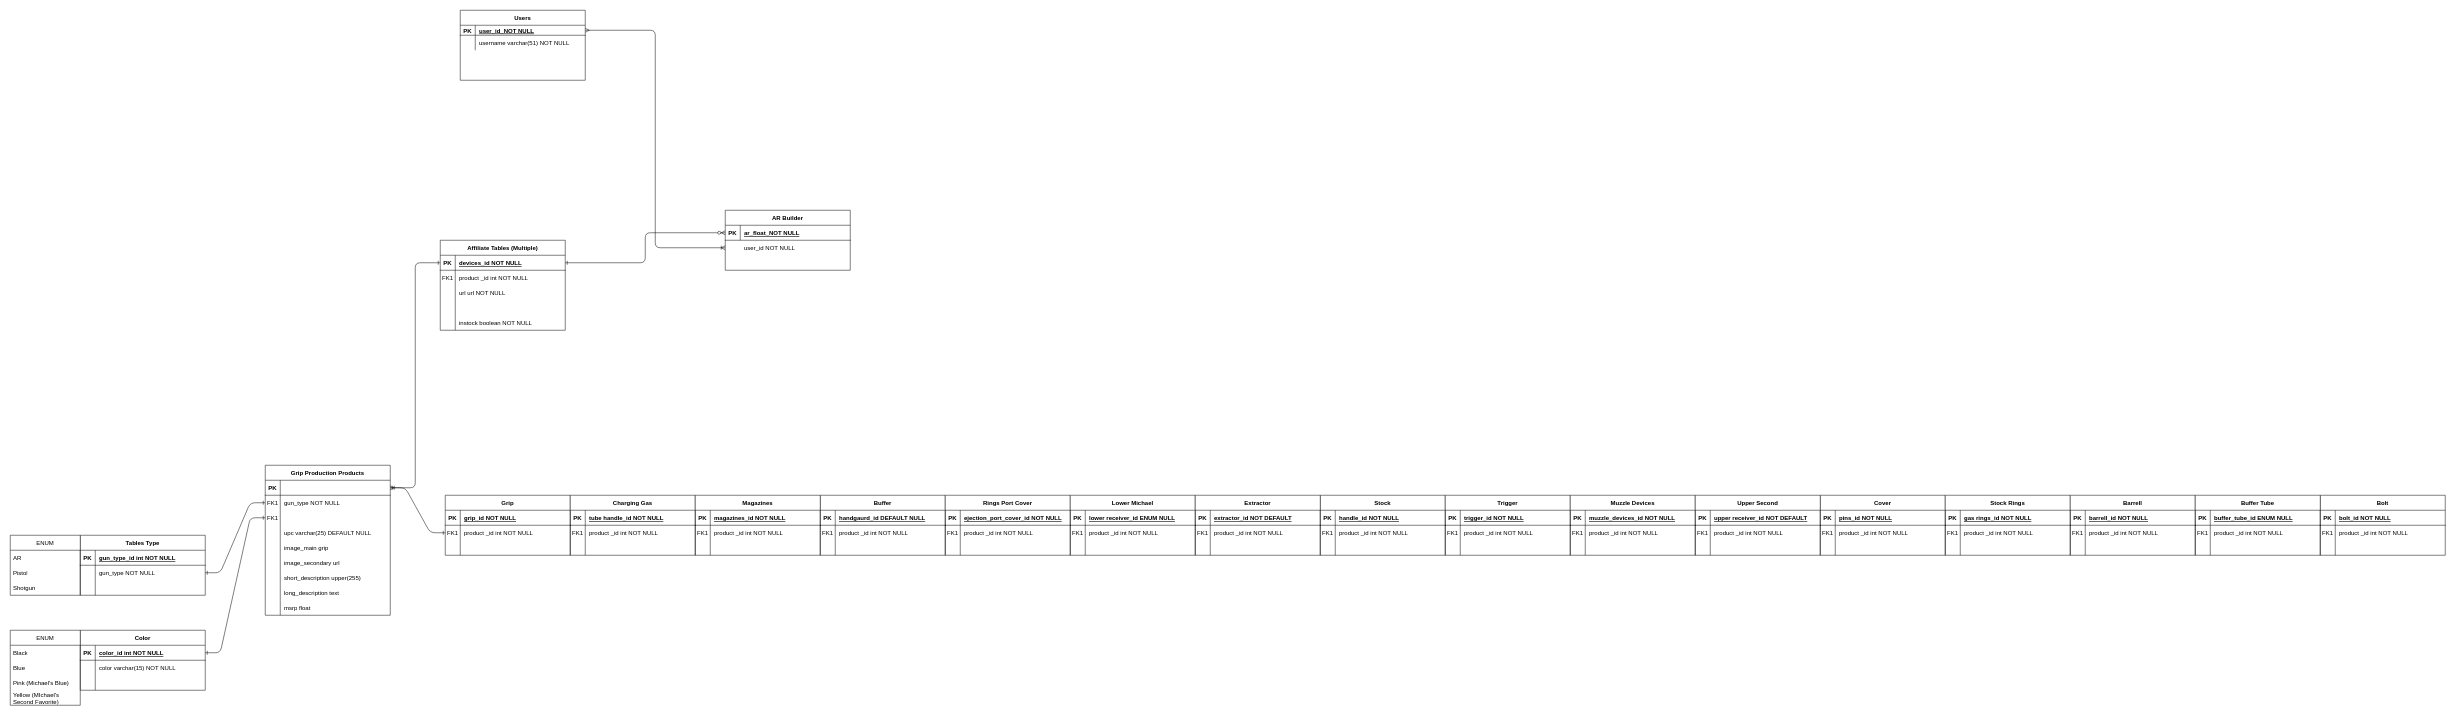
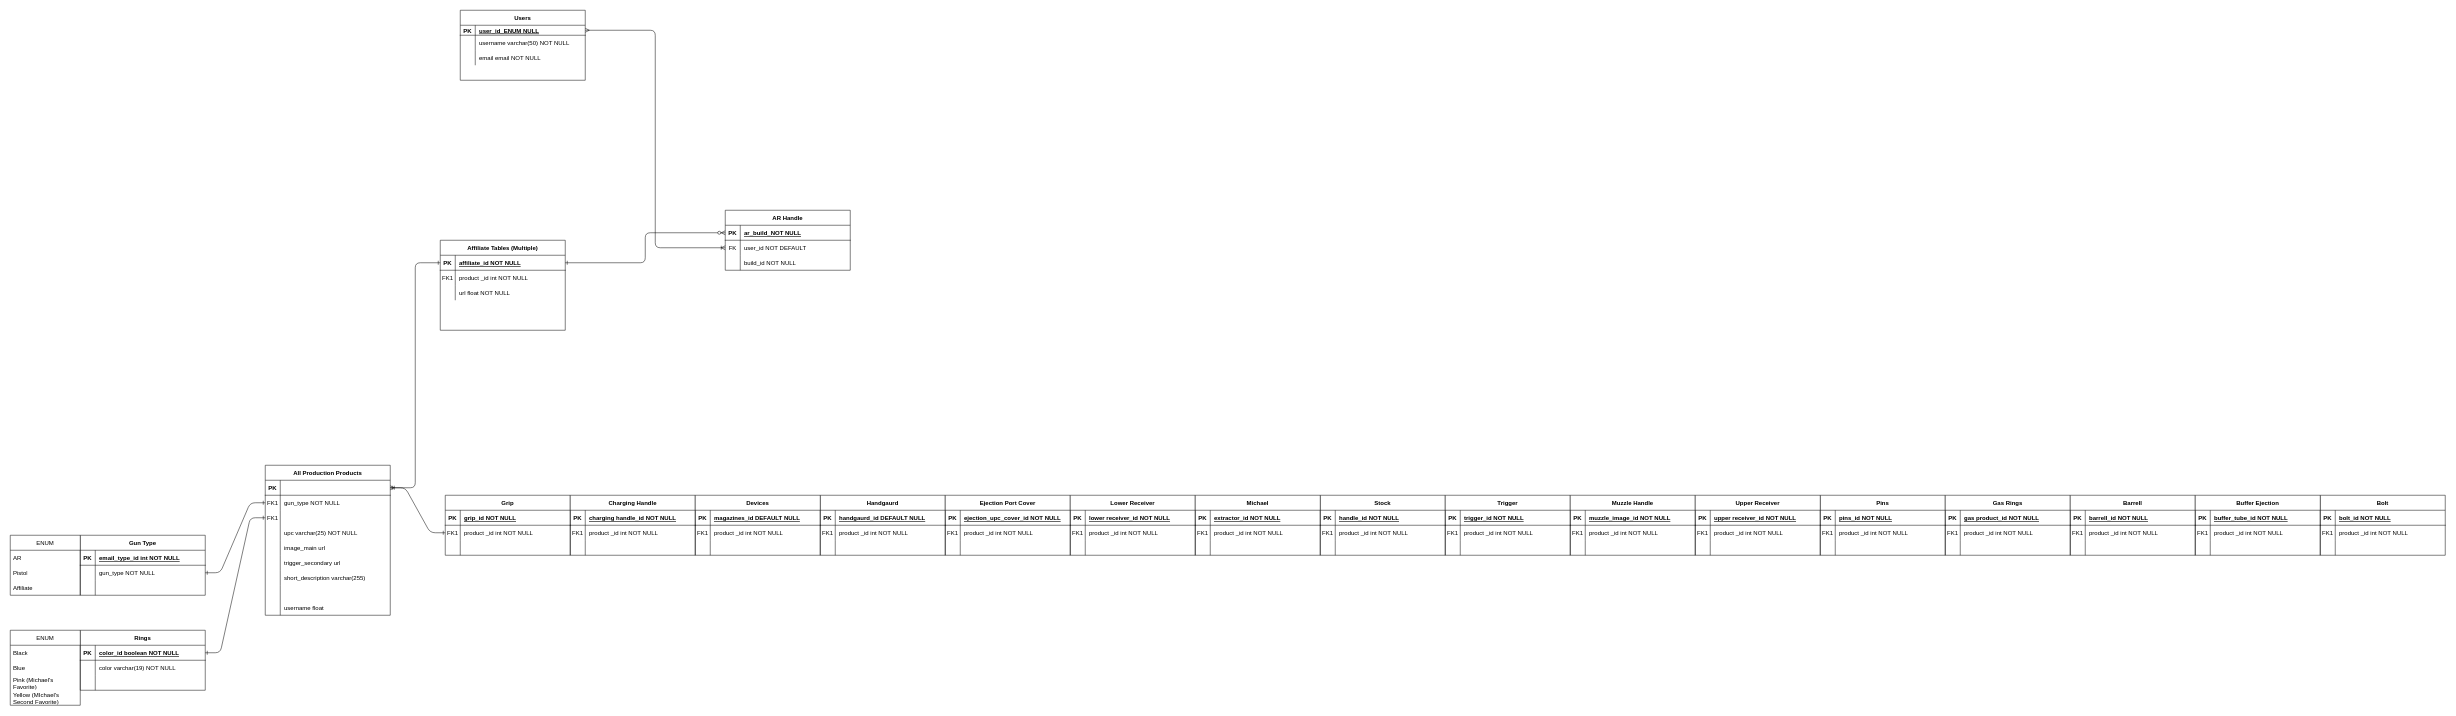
(504, 31) -> (506, 31)
(525, 43) -> (525, 43)
none -> (530, 58)
(788, 218) -> (788, 218)
(771, 233) -> (770, 233)
none -> (733, 248)
(769, 248) -> (774, 248)
(488, 263) -> (490, 263)
none -> (795, 263)
(482, 293) -> (485, 293)
(510, 323) -> none
(328, 473) -> (328, 473)
(633, 503) -> (633, 503)
(758, 503) -> (758, 503)
(883, 503) -> (883, 503)
(1008, 503) -> (1008, 503)
(1133, 503) -> (1133, 503)
(1258, 503) -> (1258, 503)
(1633, 503) -> (1633, 503)
(1758, 503) -> (1758, 503)
(1883, 503) -> (1883, 503)
(2008, 503) -> (2008, 503)
(2258, 503) -> (2258, 503)
(624, 518) -> (630, 518)
(746, 518) -> (753, 518)
(1013, 518) -> (1011, 518)
(1130, 518) -> (1128, 518)
(1252, 518) -> (1247, 518)
(1629, 518) -> (1625, 518)
(1759, 518) -> (1754, 518)
(1995, 518) -> (2000, 518)
(2252, 518) -> (2250, 518)
(329, 533) -> (322, 533)
(143, 543) -> (143, 543)
(306, 548) -> (304, 548)
(136, 558) -> (138, 558)
(314, 563) -> (317, 563)
(329, 578) -> (332, 578)
(25, 588) -> (26, 588)
(335, 593) -> none
(299, 608) -> (306, 608)
(143, 638) -> (143, 638)
(130, 653) -> (137, 653)
(140, 668) -> (140, 668)
(43, 683) -> (46, 683)
